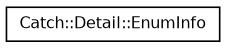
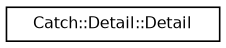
(113, 24) -> (113, 24)
